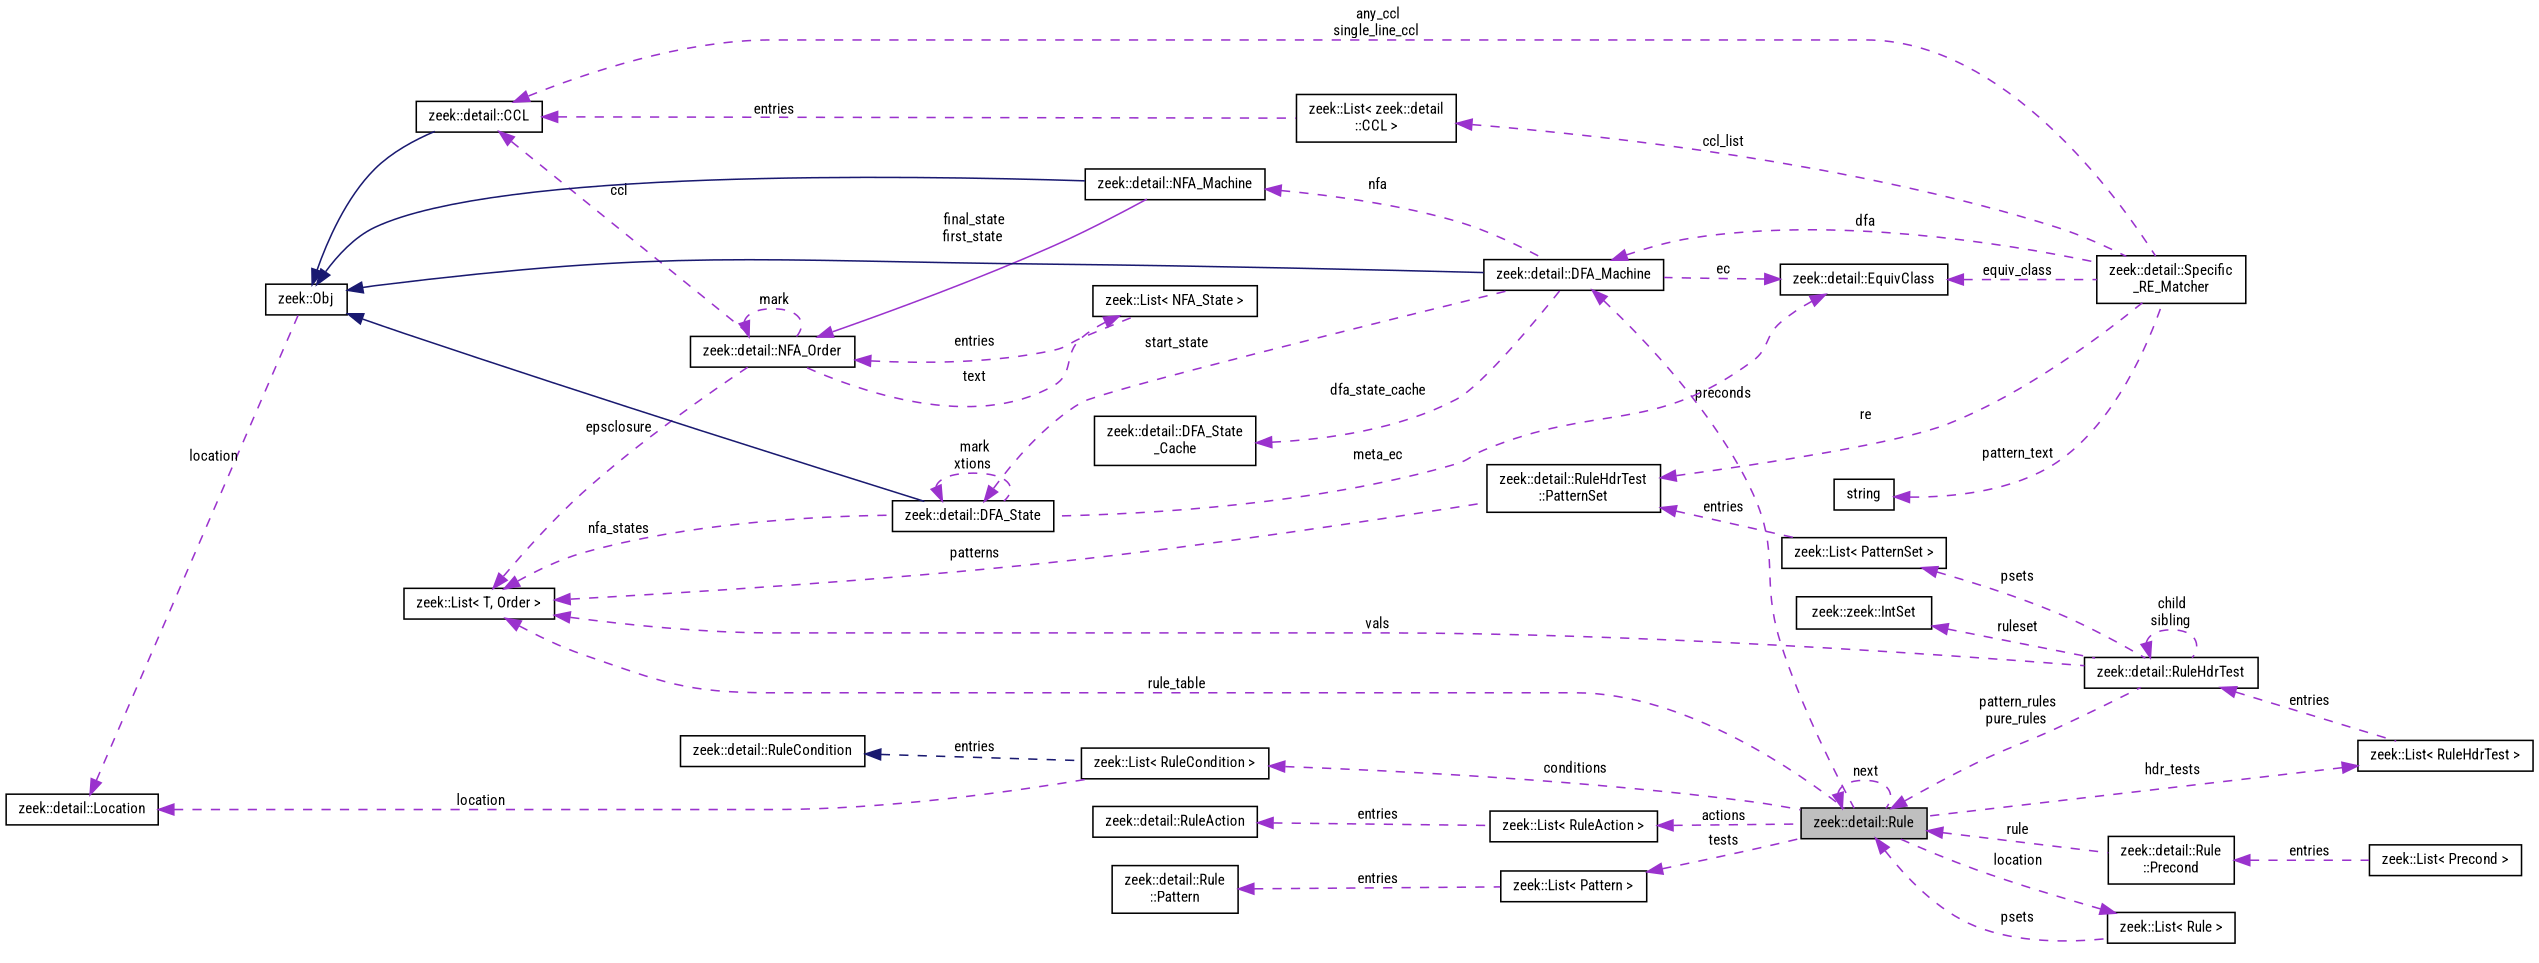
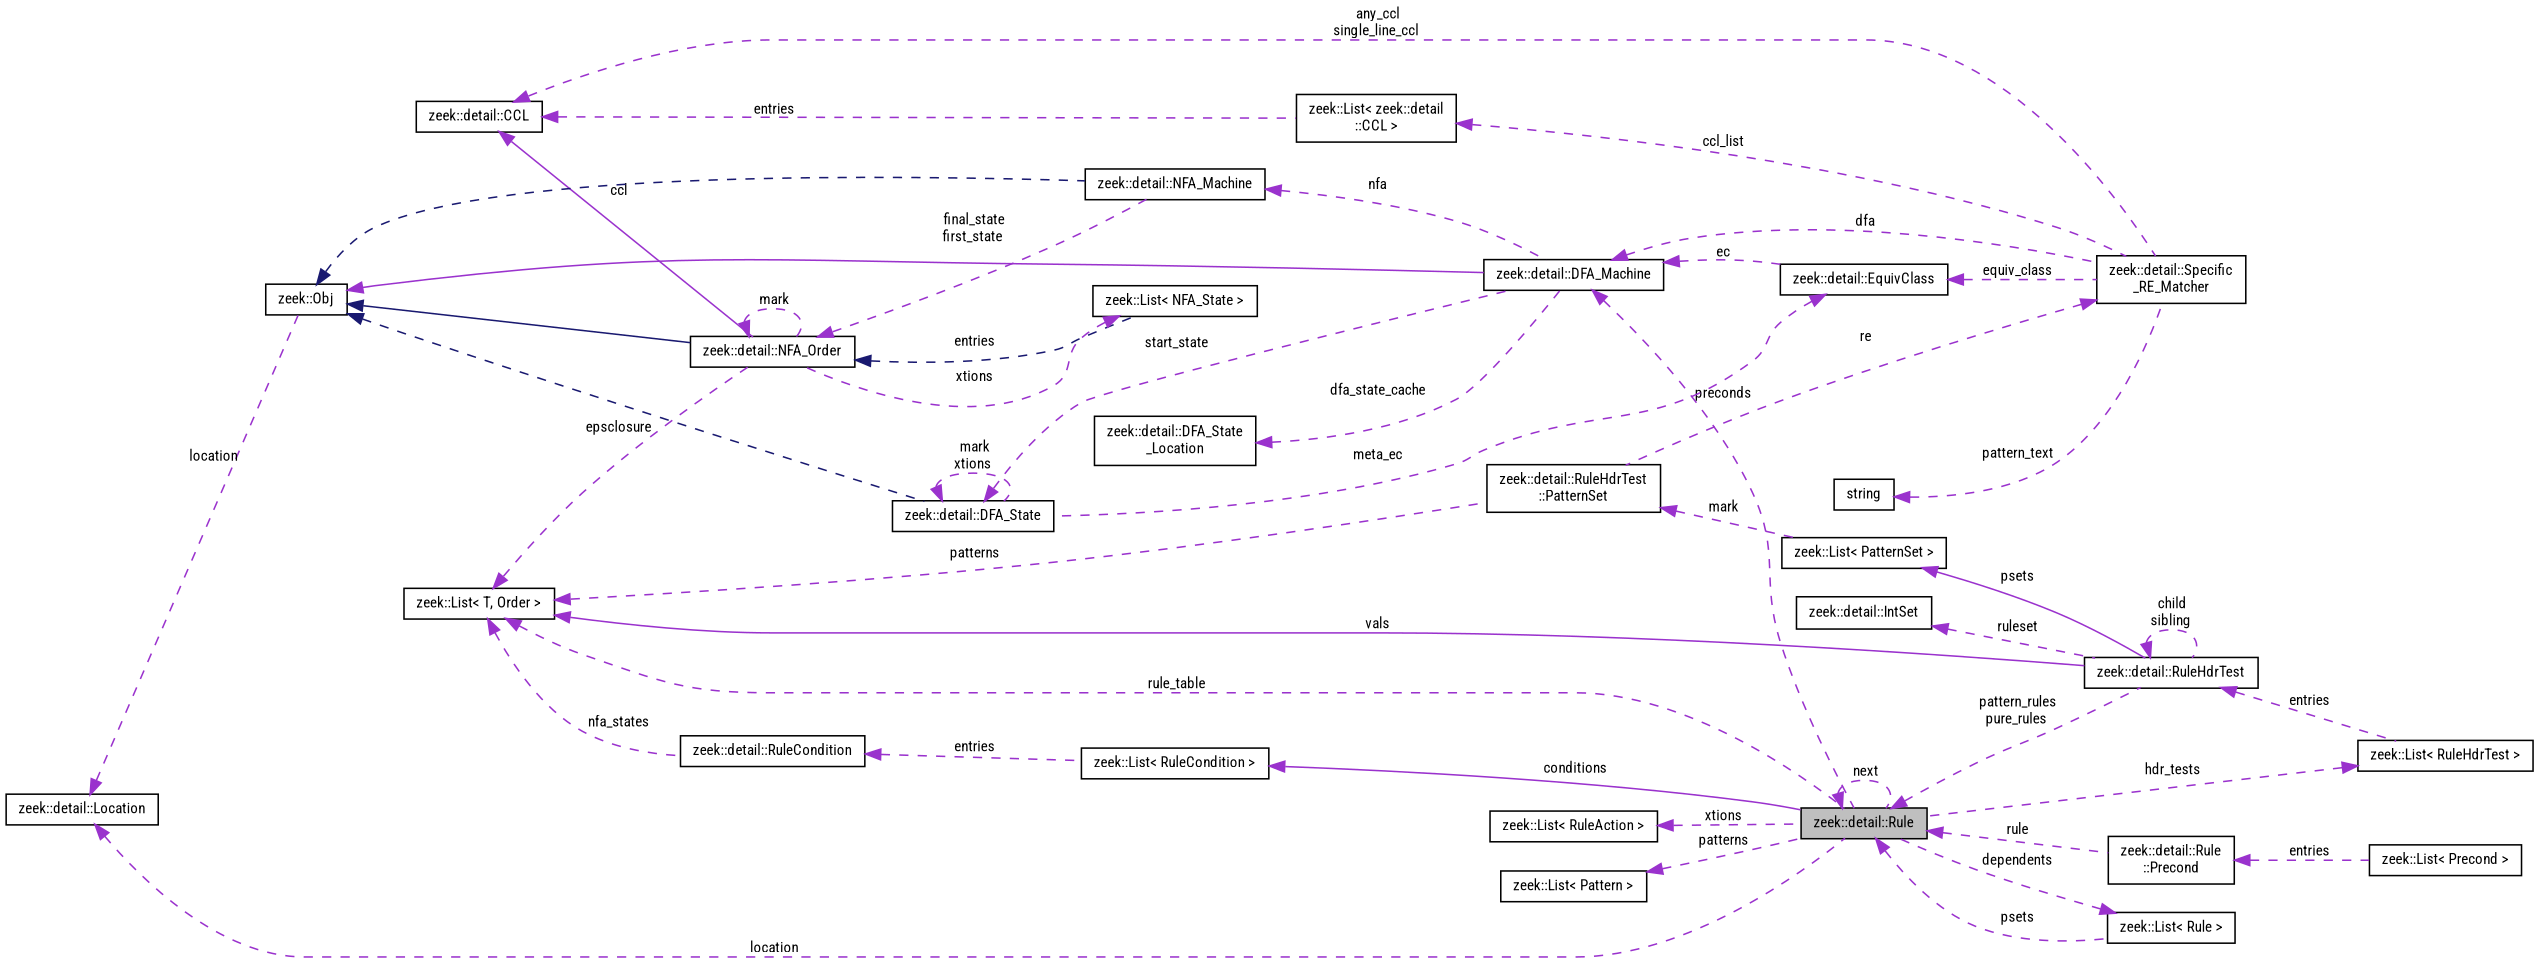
(694, 181) -> (694, 181)
(360, 186) -> (527, 324)
(632, 239) -> (632, 239)
(923, 262) -> (923, 262)
(985, 275) -> (985, 275)
(1714, 278) -> (1732, 260)
(1007, 358) -> (1007, 358)
(973, 377) -> (973, 377)
(643, 412) -> (643, 412)
(1926, 431) -> (1851, 376)
(1175, 441) -> (1175, 441)
(1722, 508) -> (1722, 508)
(701, 529) -> (569, 723)
(2044, 608) -> (2044, 608)
(1864, 613) -> (1864, 613)
(1327, 633) -> (1327, 633)
(981, 758) -> (981, 758)
(1544, 781) -> (1544, 781)
(635, 810) -> (970, 957)
(1722, 816) -> (1722, 816)
(1175, 822) -> none
(1722, 841) -> (1722, 841)
(2016, 861) -> (2016, 861)
(1175, 889) -> none
